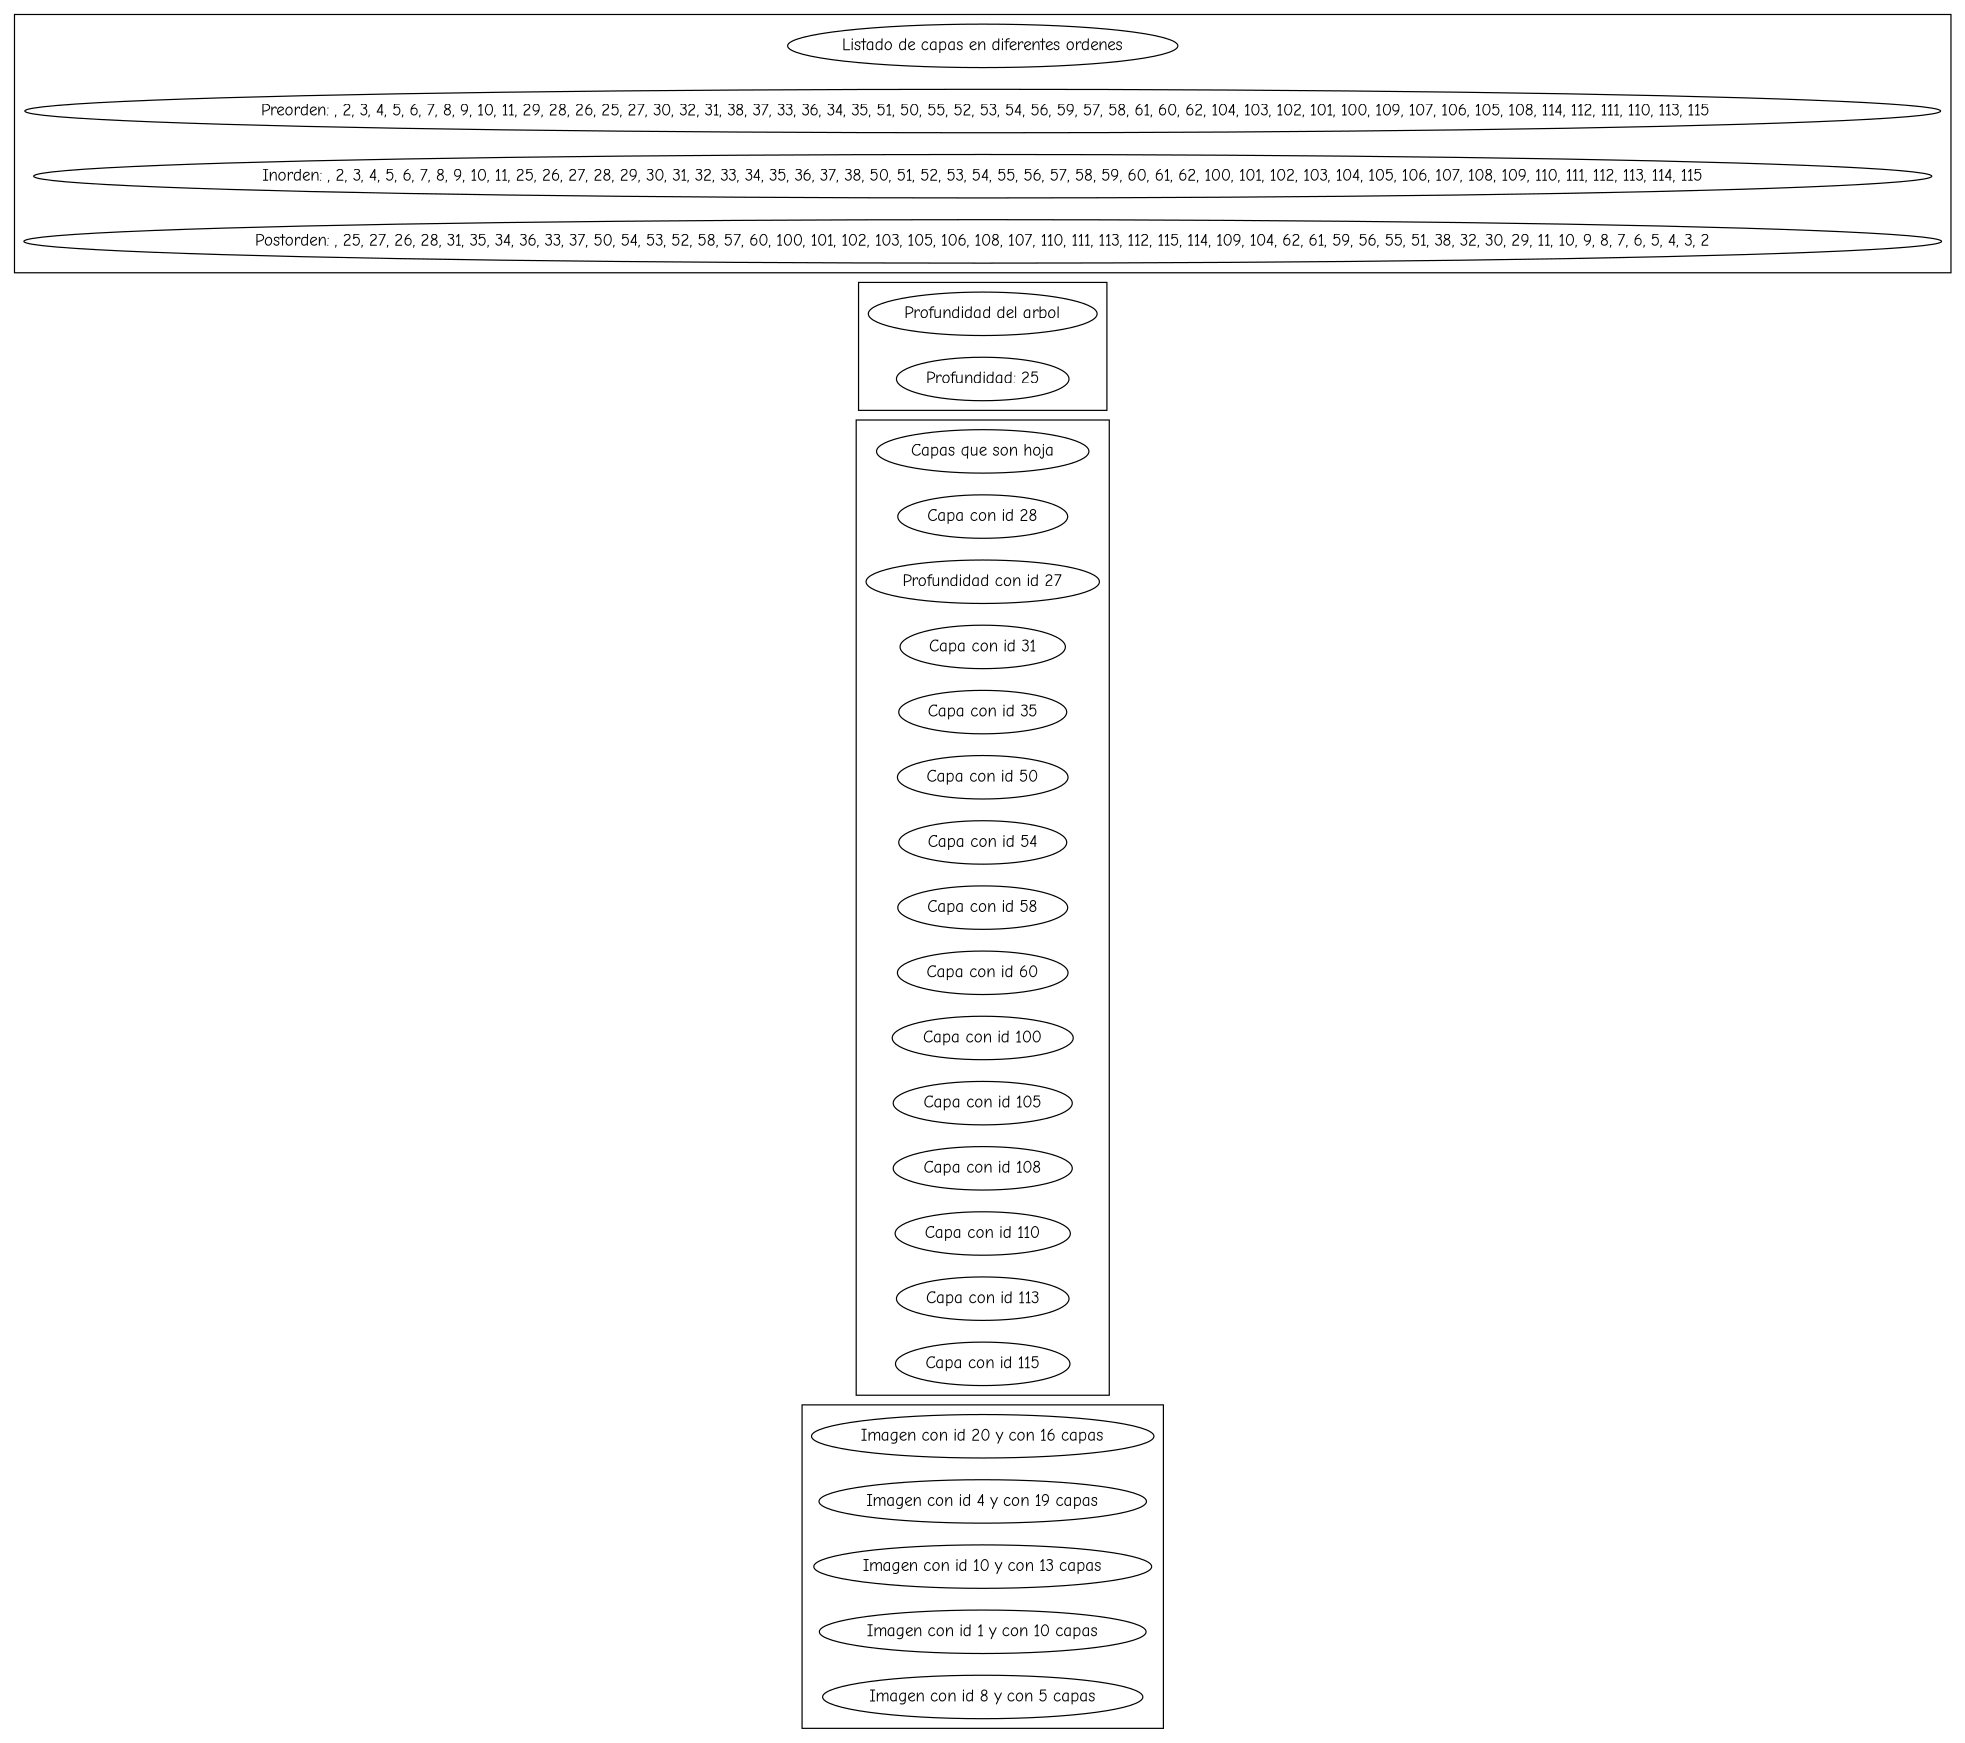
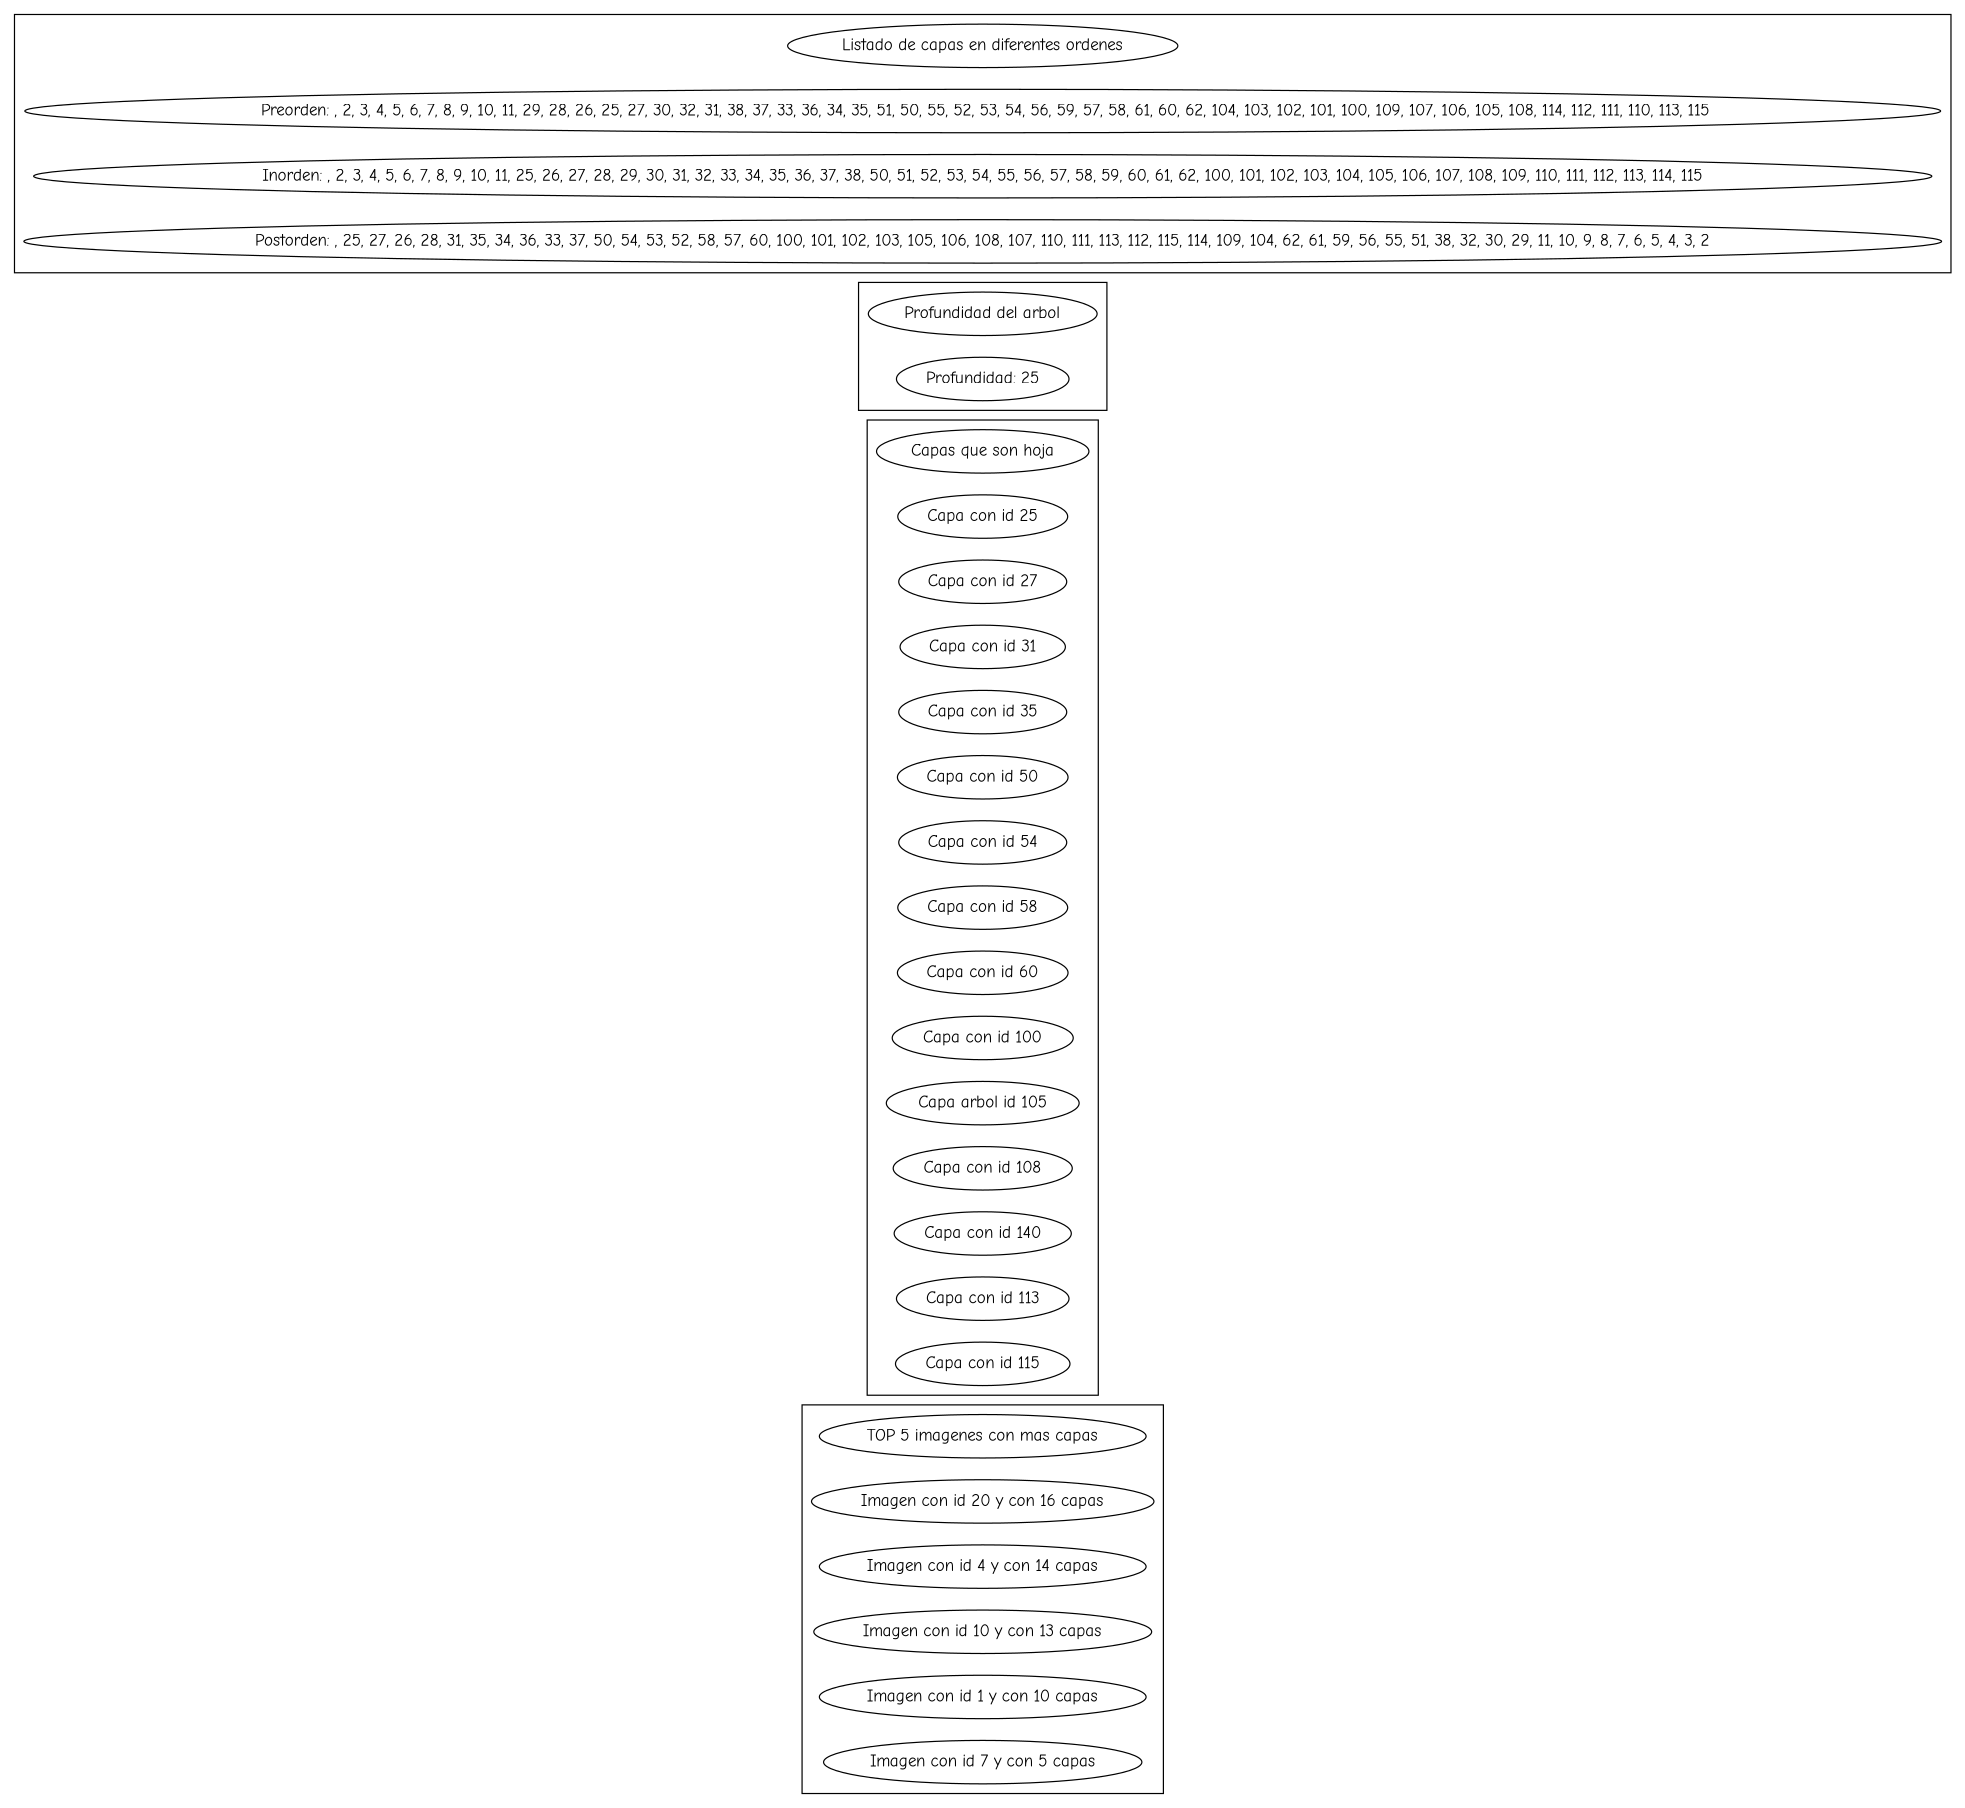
(983, 517) -> (983, 517)
(983, 582) -> (983, 582)
(983, 1103) -> (983, 1103)
(983, 1233) -> (983, 1233)
none -> (983, 1436)
(983, 1501) -> (983, 1567)
(983, 1697) -> (983, 1762)
